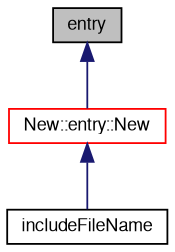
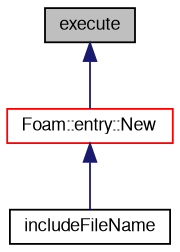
(87, 25) -> (90, 25)
(87, 126) -> (90, 126)
